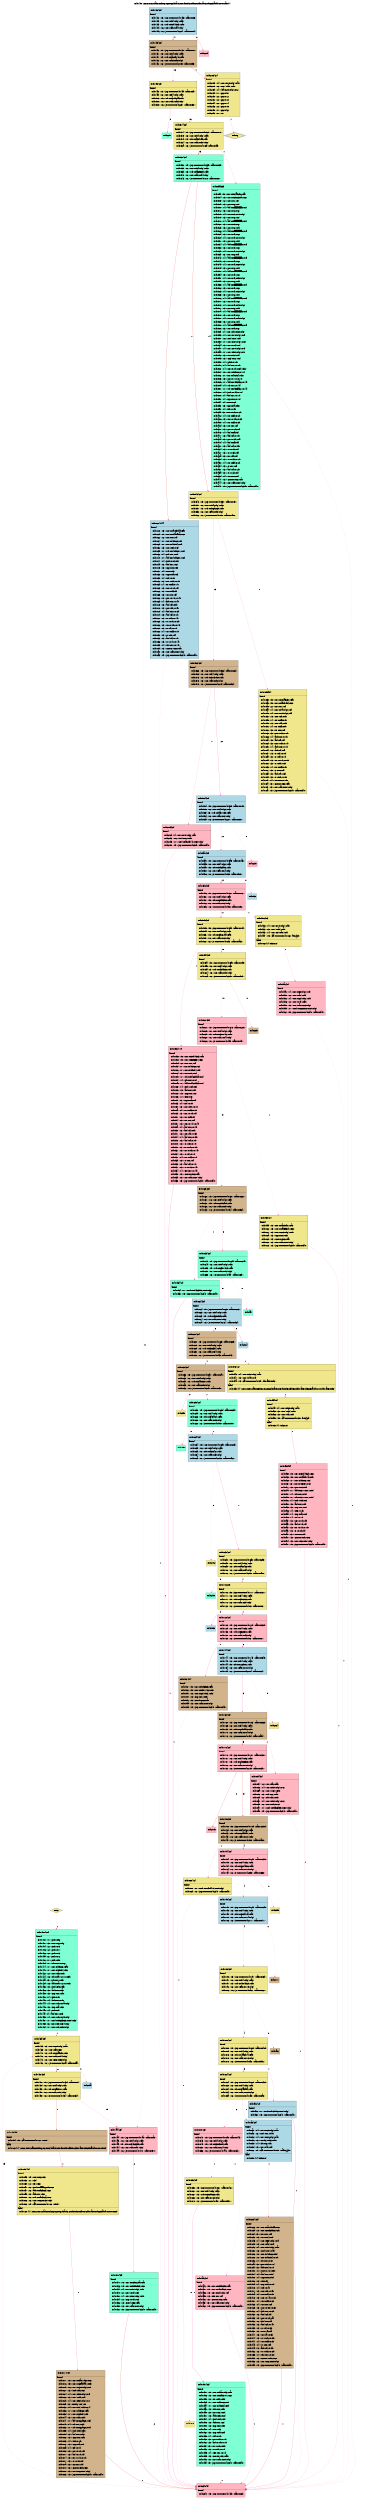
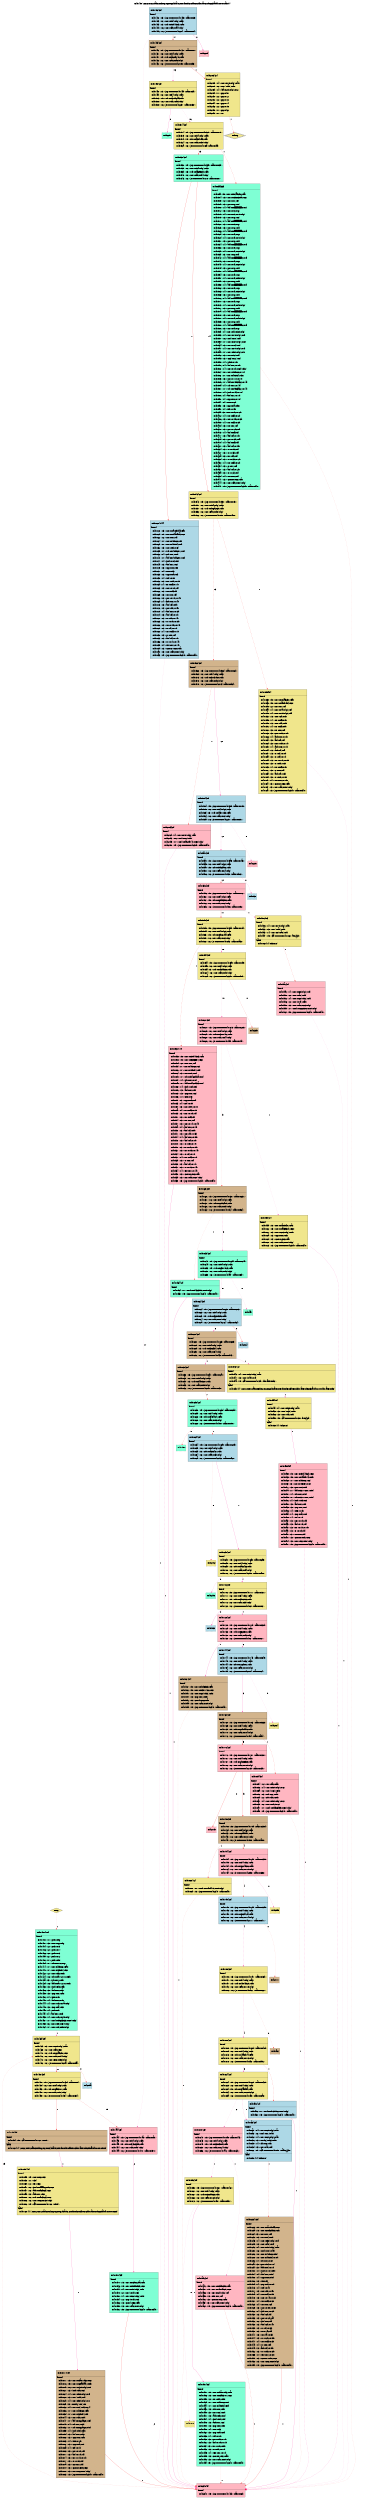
(181, 1413) -> none
